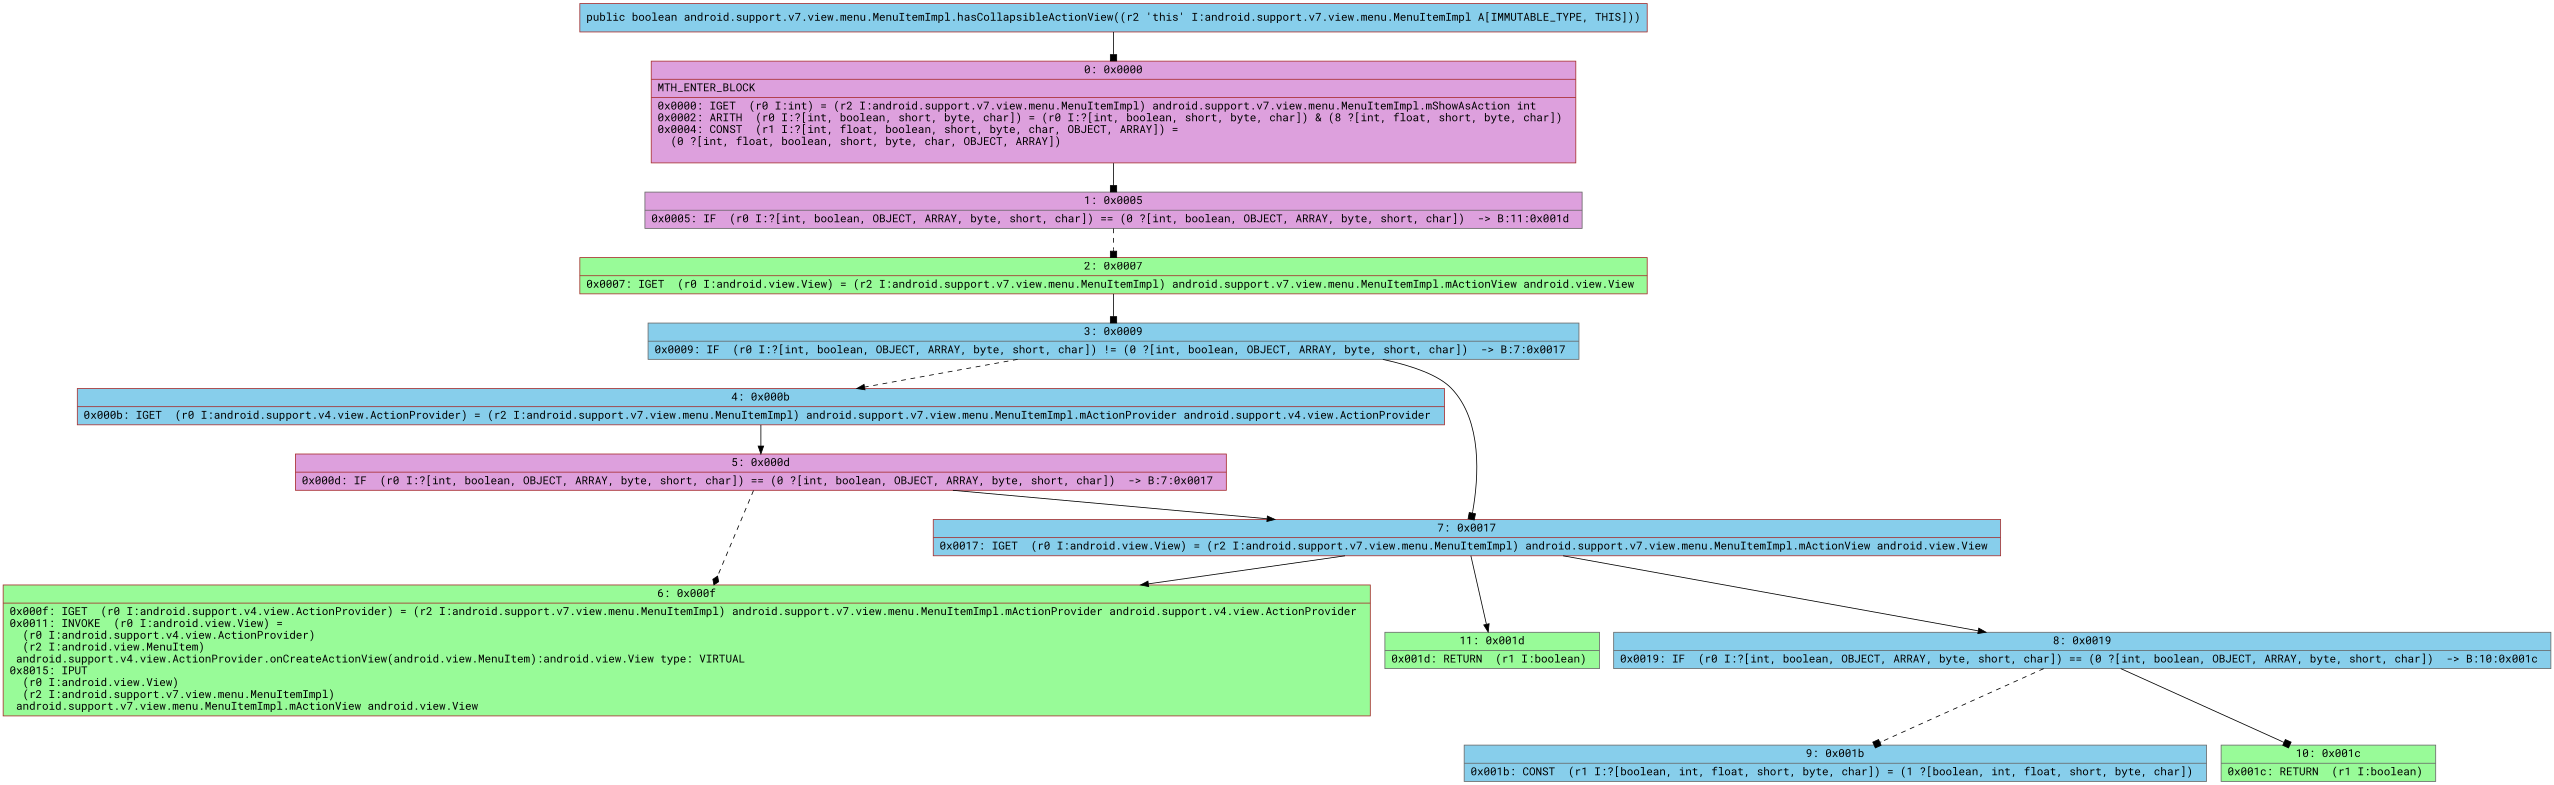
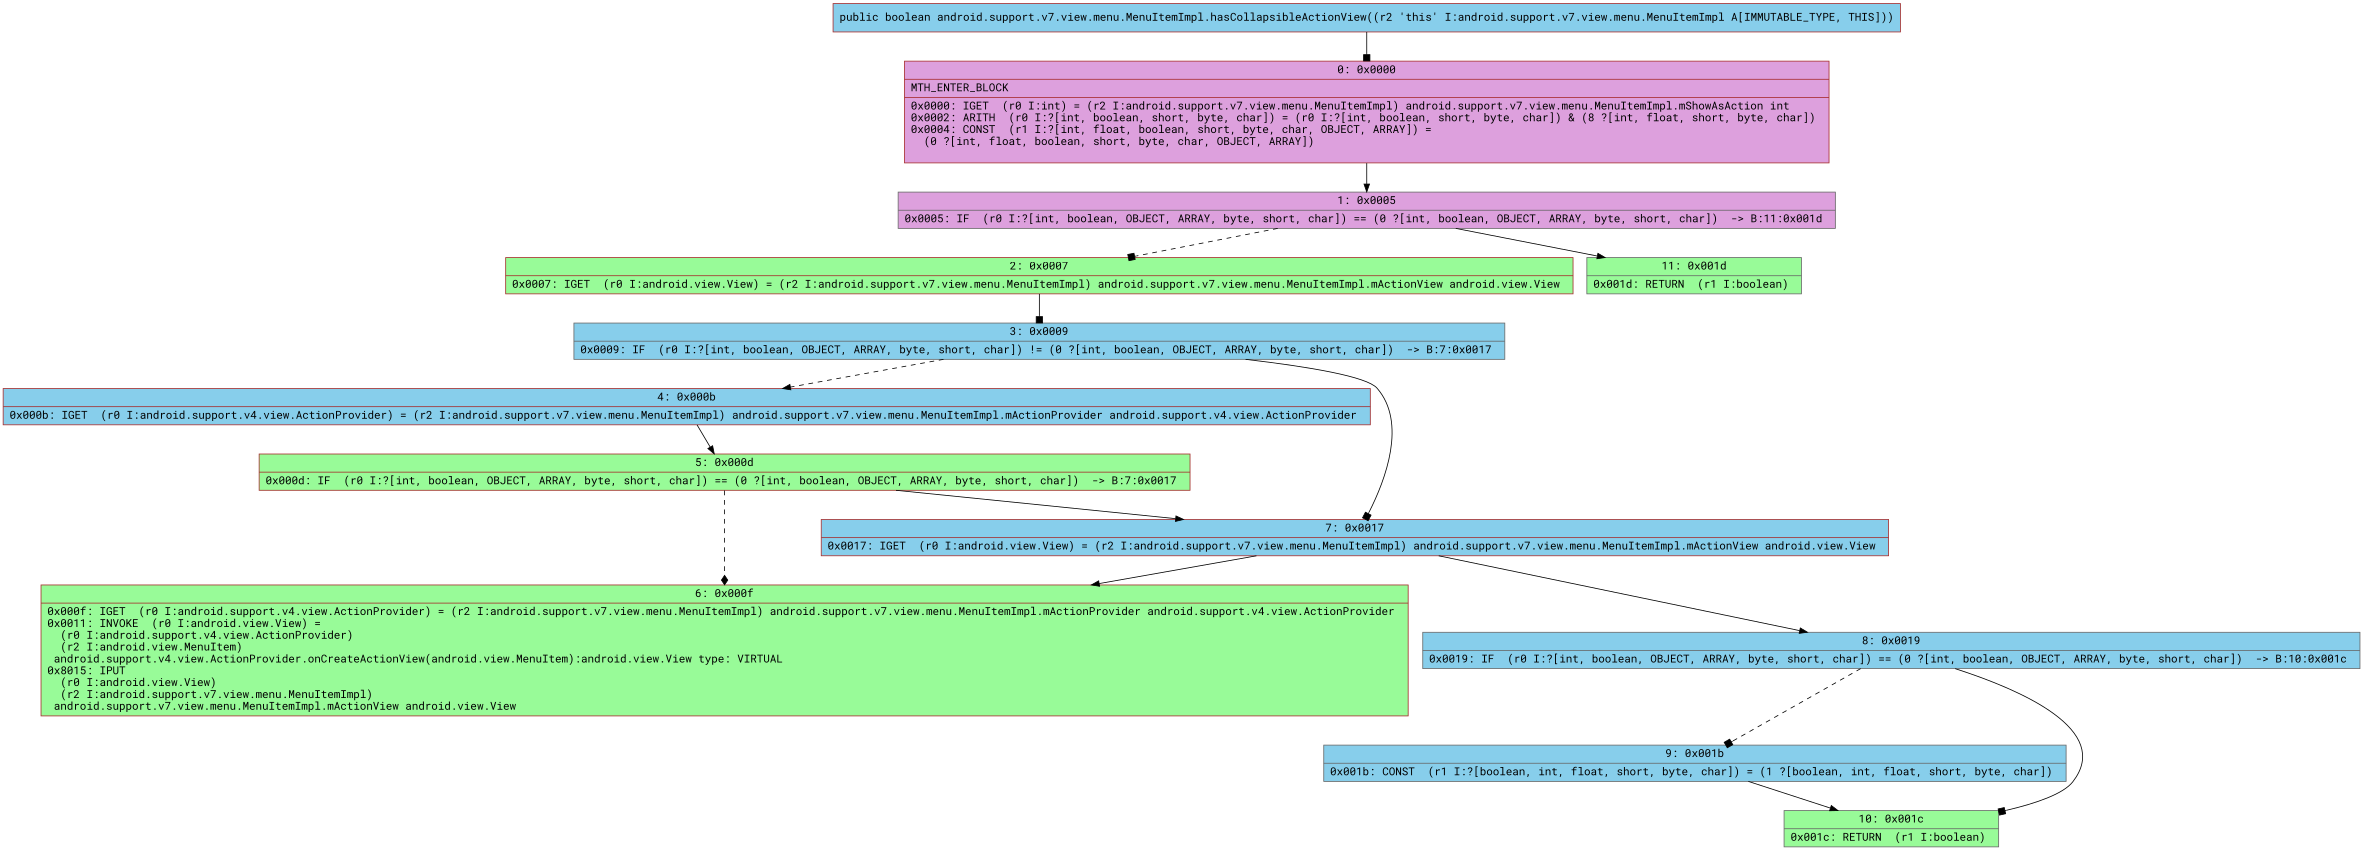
(1114, 174) -> (1367, 174)
(761, 472) -> (725, 472)
(1479, 590) -> (1526, 242)
none -> (1789, 795)
